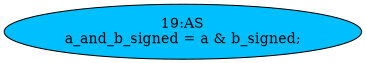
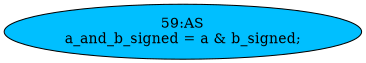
(183, 32) -> (183, 32)
